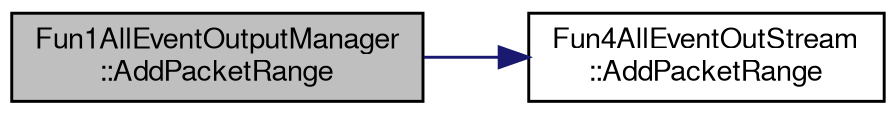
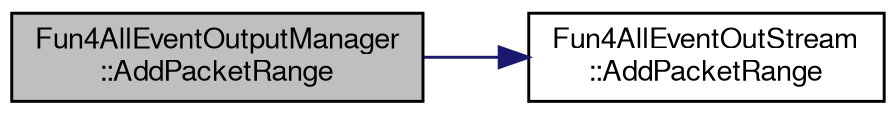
(217, 57) -> (217, 57)
